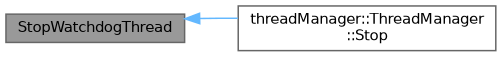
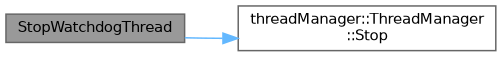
(219, 18) -> (204, 38)
